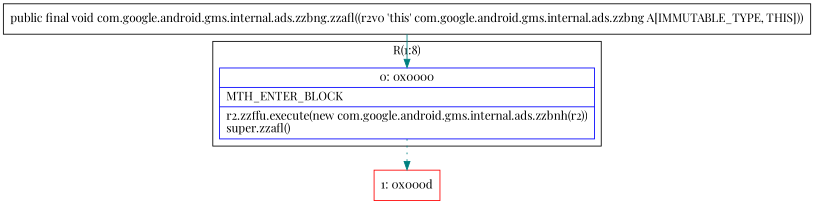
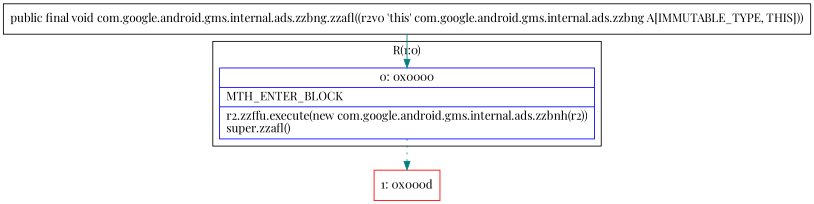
(407, 51) -> (407, 51)
